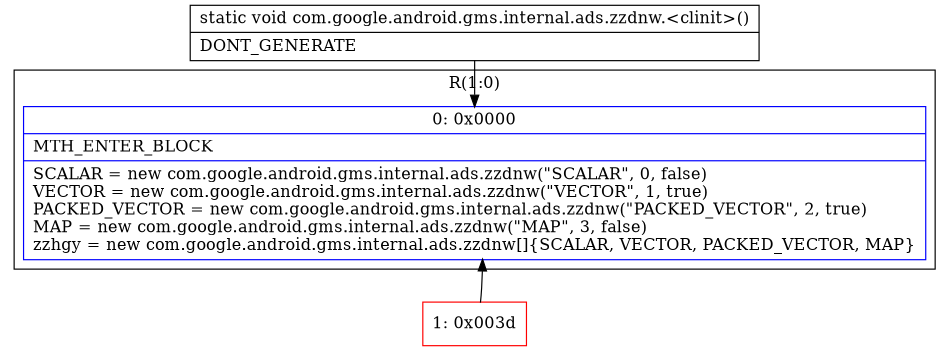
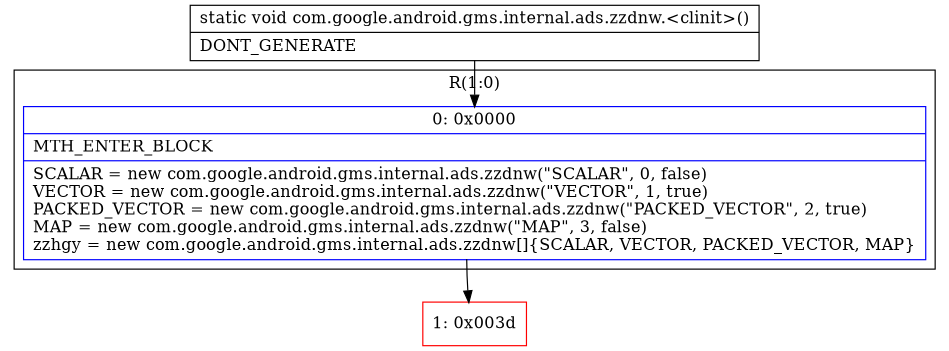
(482, 287) -> (467, 276)
